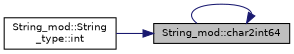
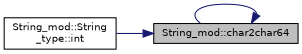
(222, 33) -> (226, 33)
